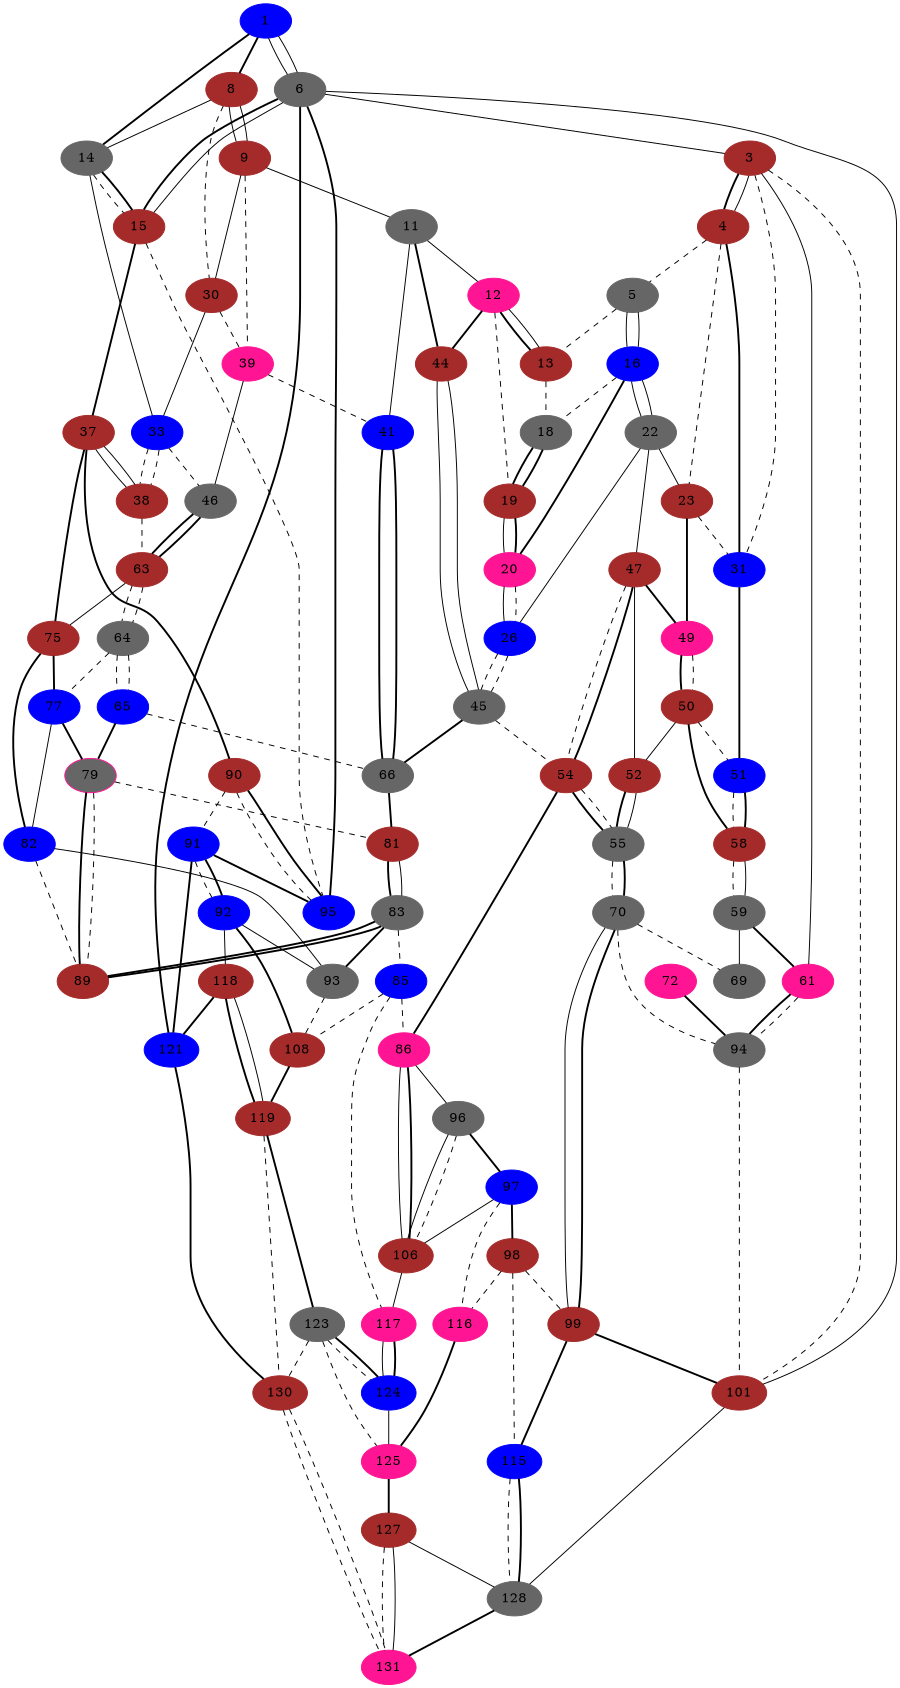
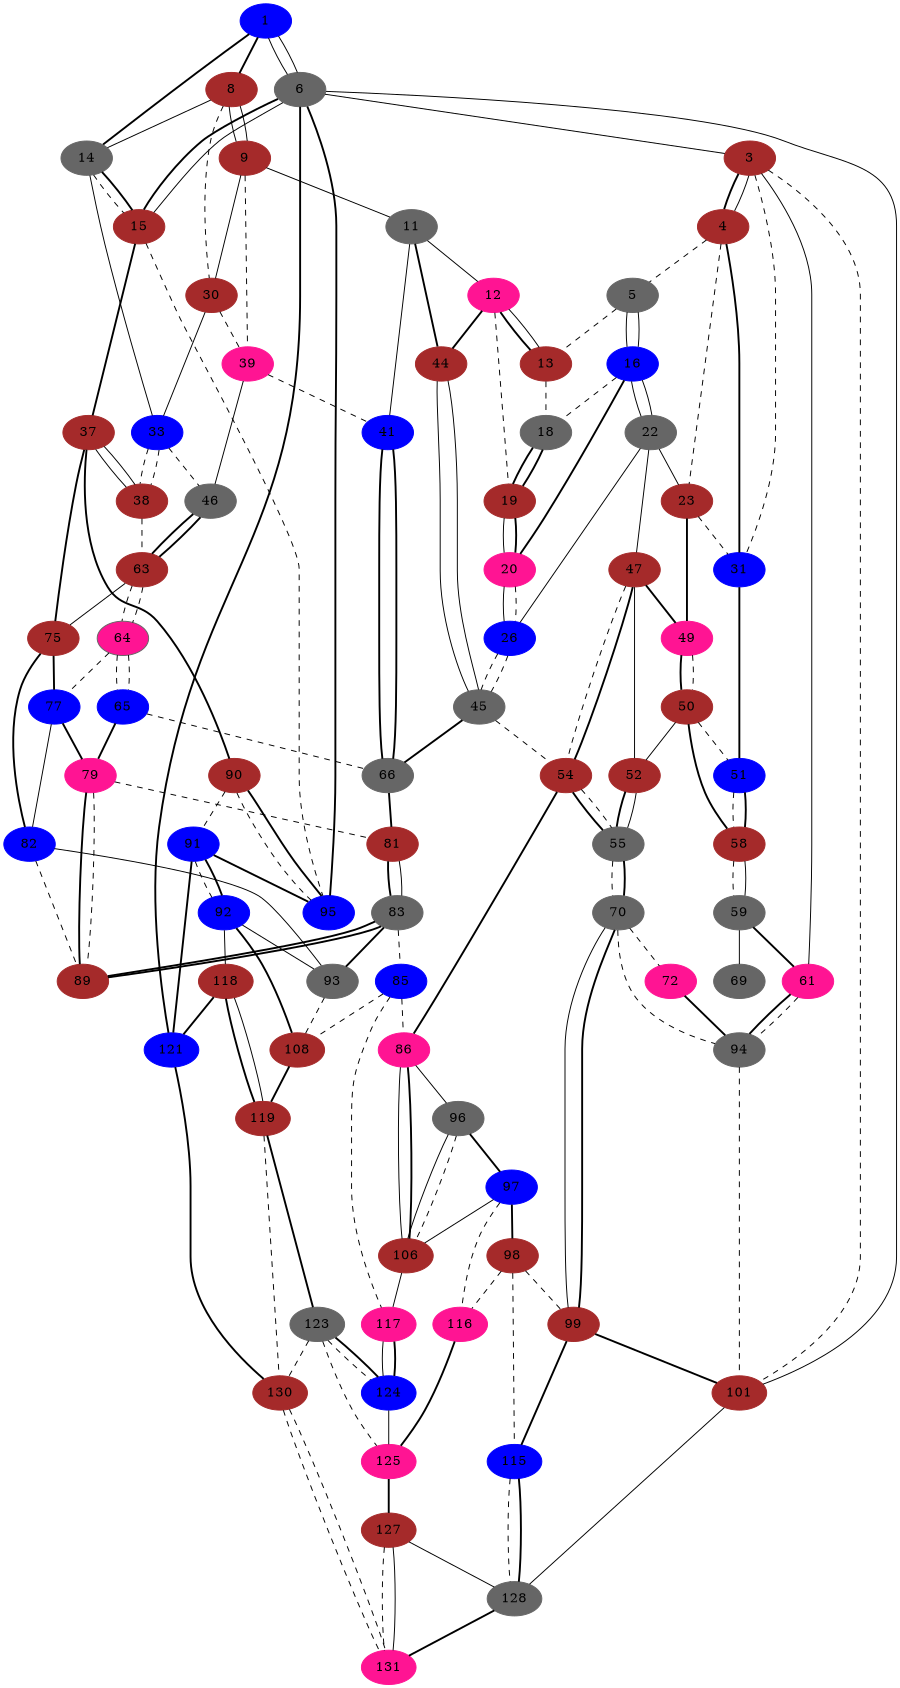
(123, 638) -> (123, 638)
(91, 776) -> (91, 776)
(679, 947) -> (645, 947)
